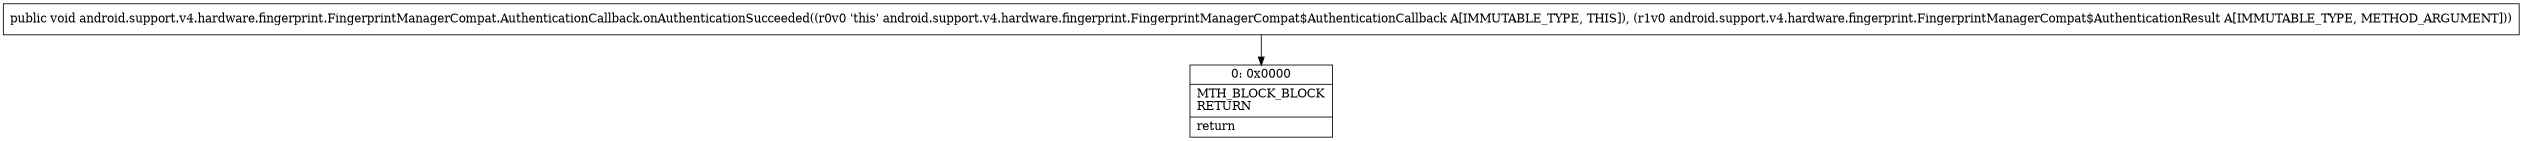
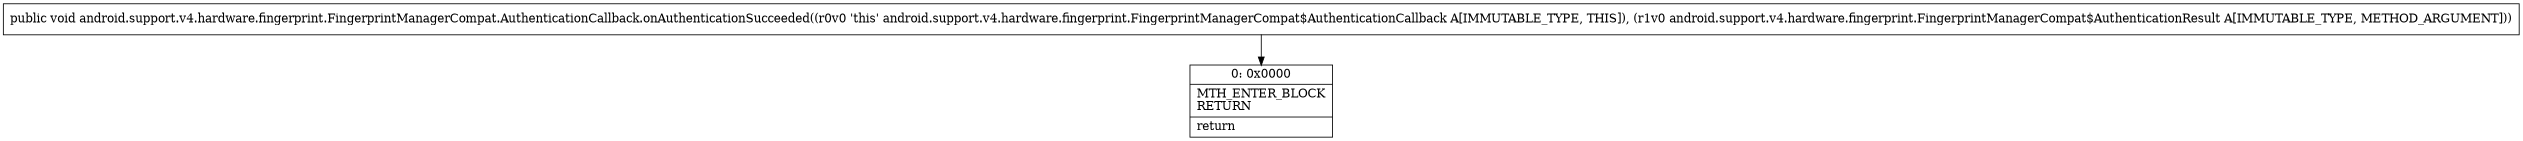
(1261, 94) -> (1261, 94)
